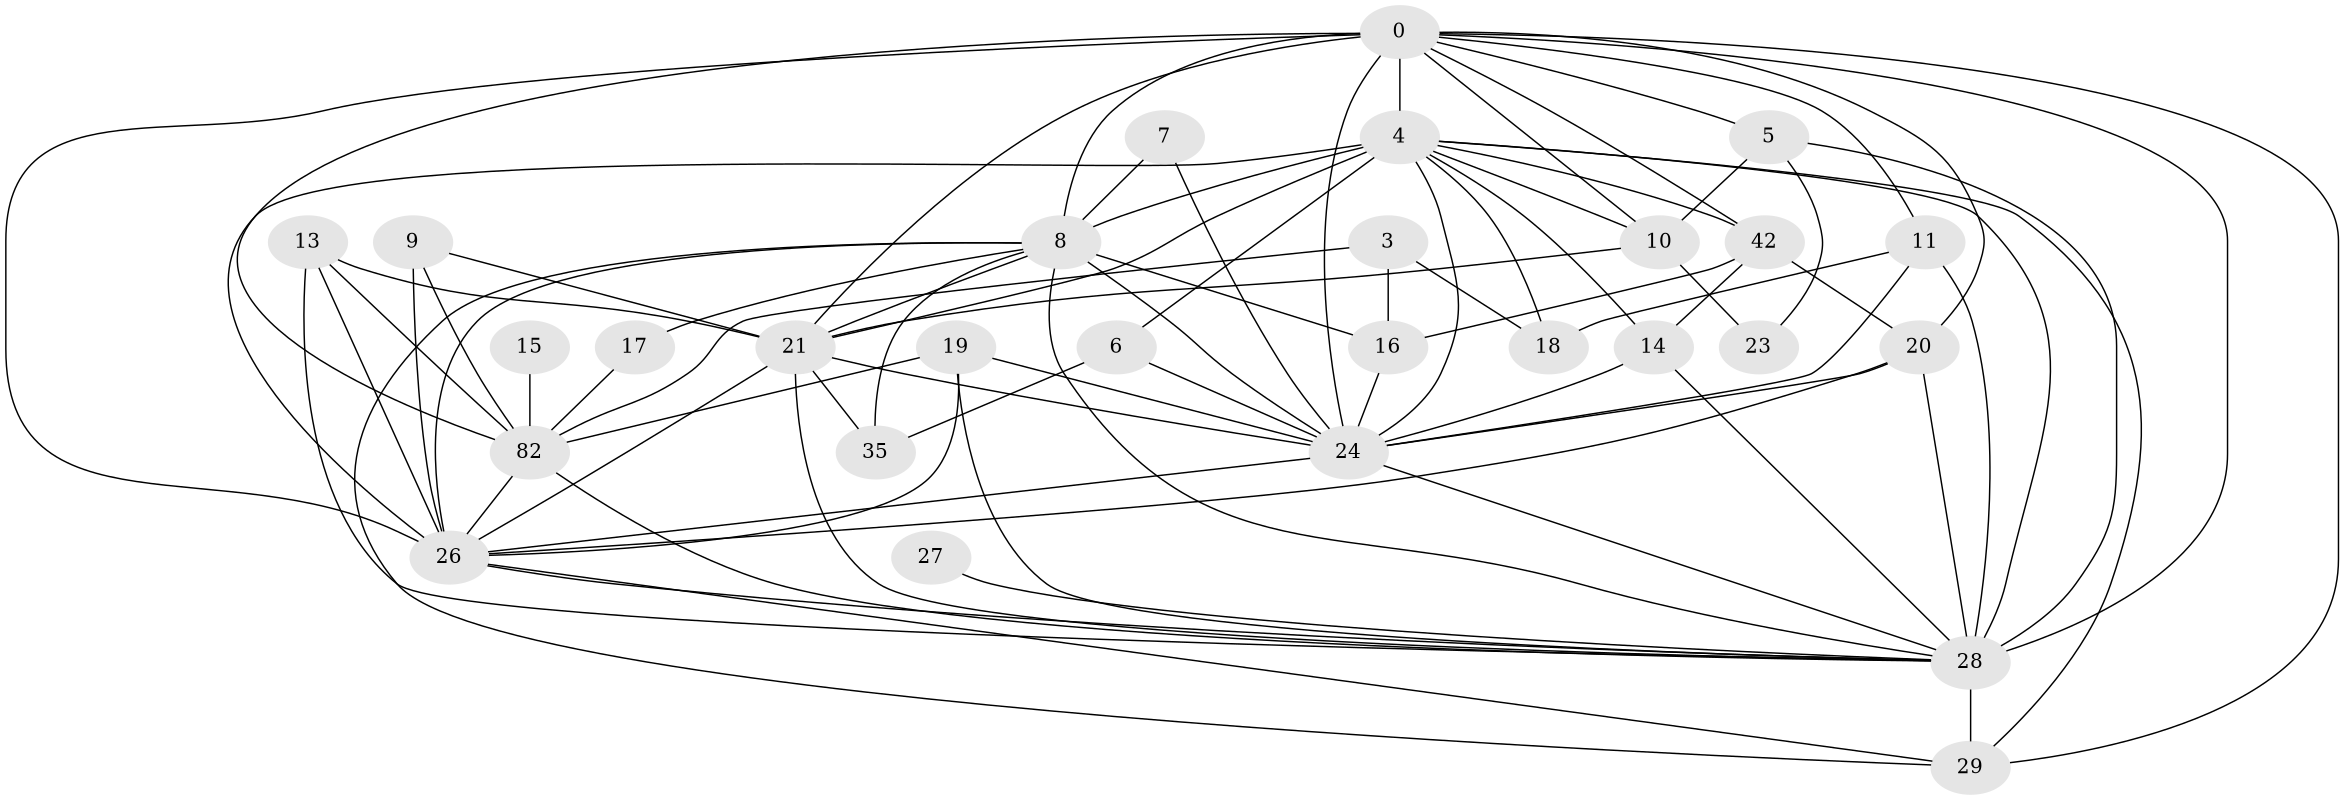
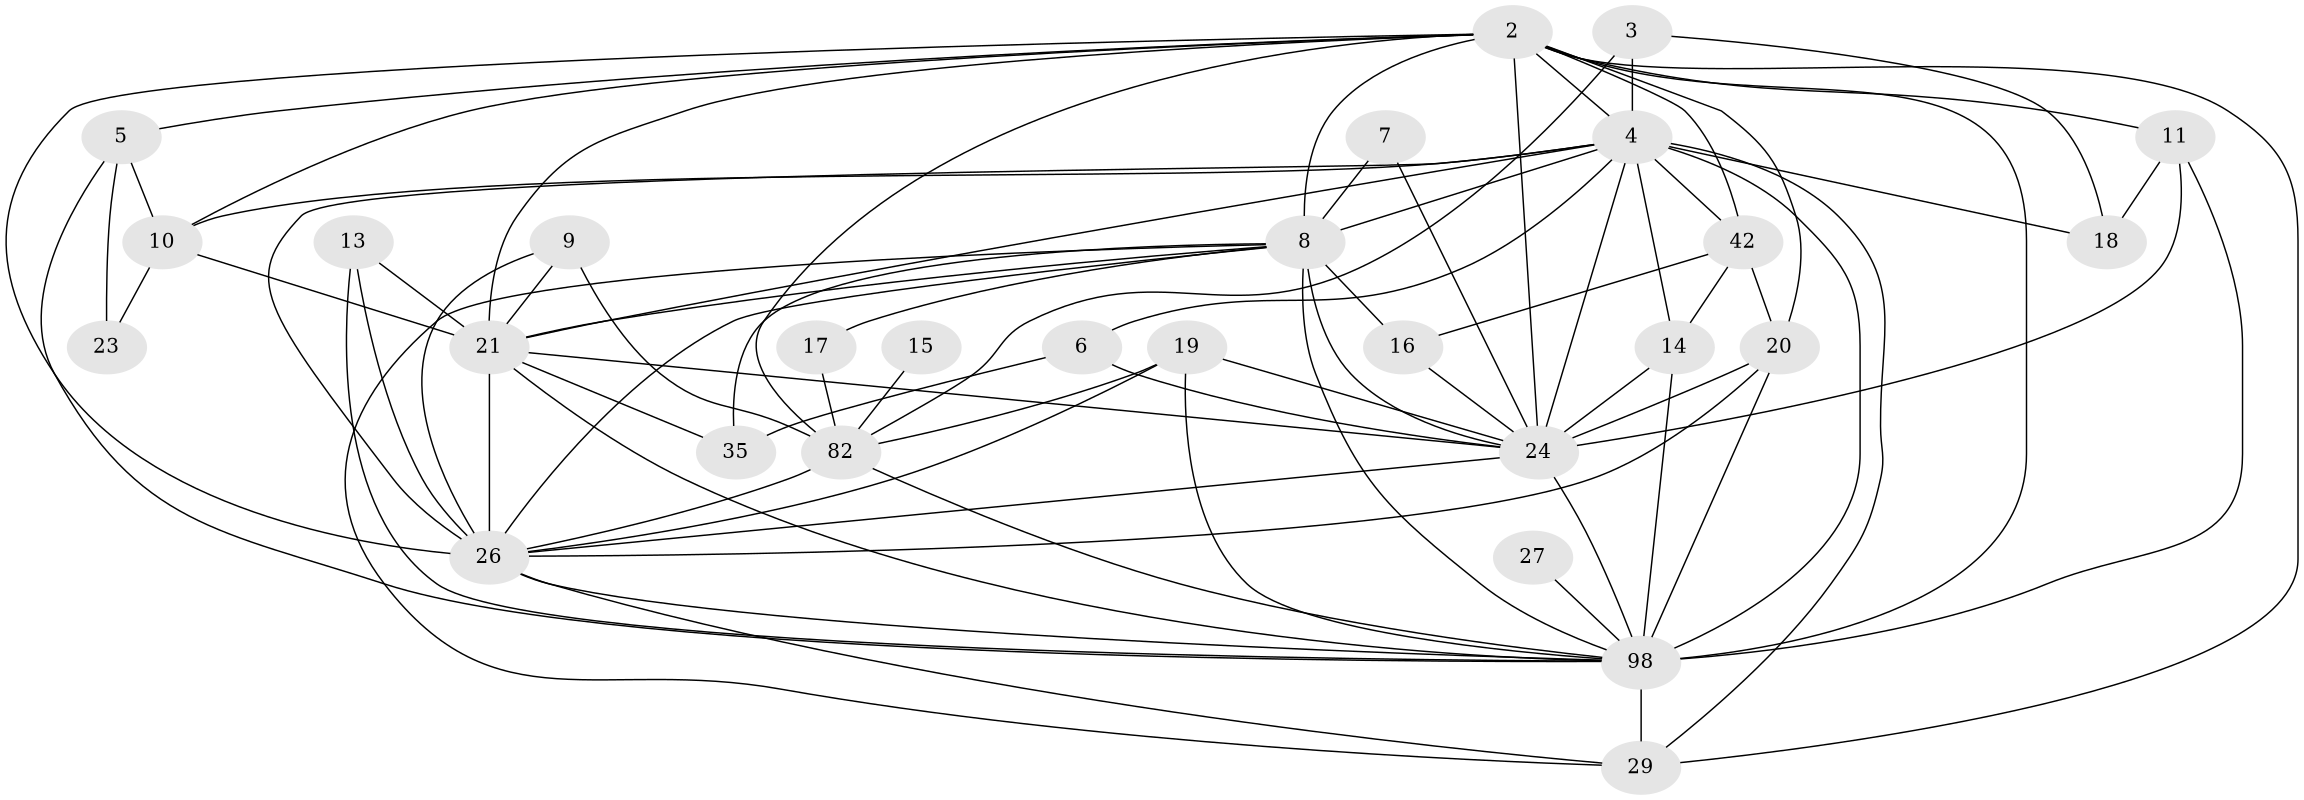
(1400, 32) -> (1513, 32)
(1388, 295) -> (1632, 94)
(427, 357) -> none
(1971, 663) -> (1641, 663)
